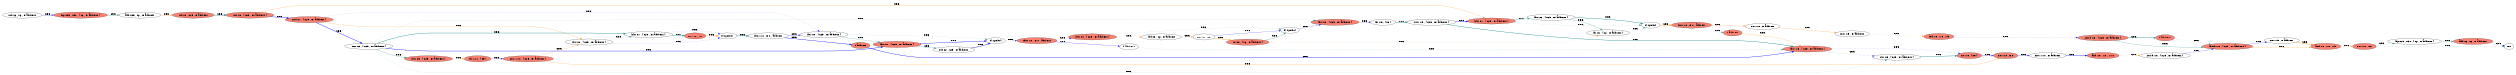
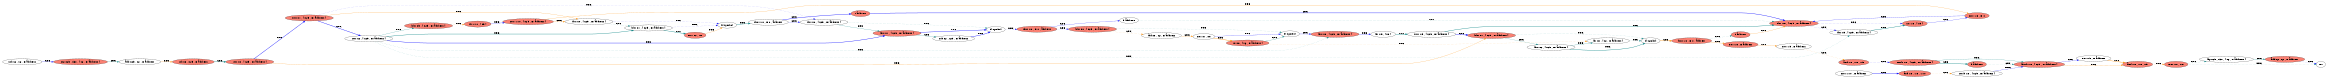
(1763, 26) -> (1741, 45)
(2023, 56) -> (1890, 18)
